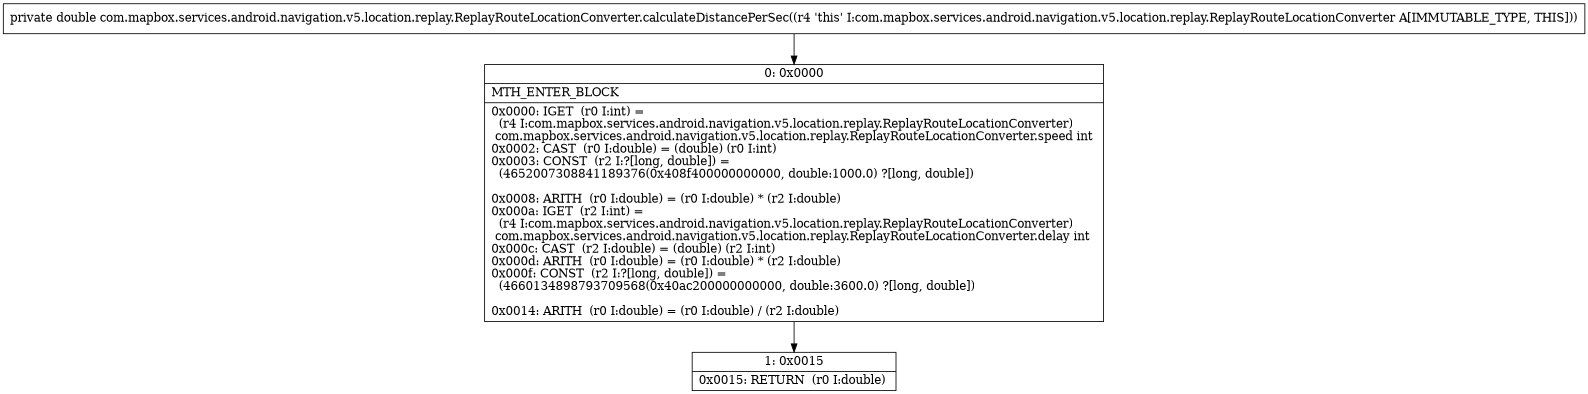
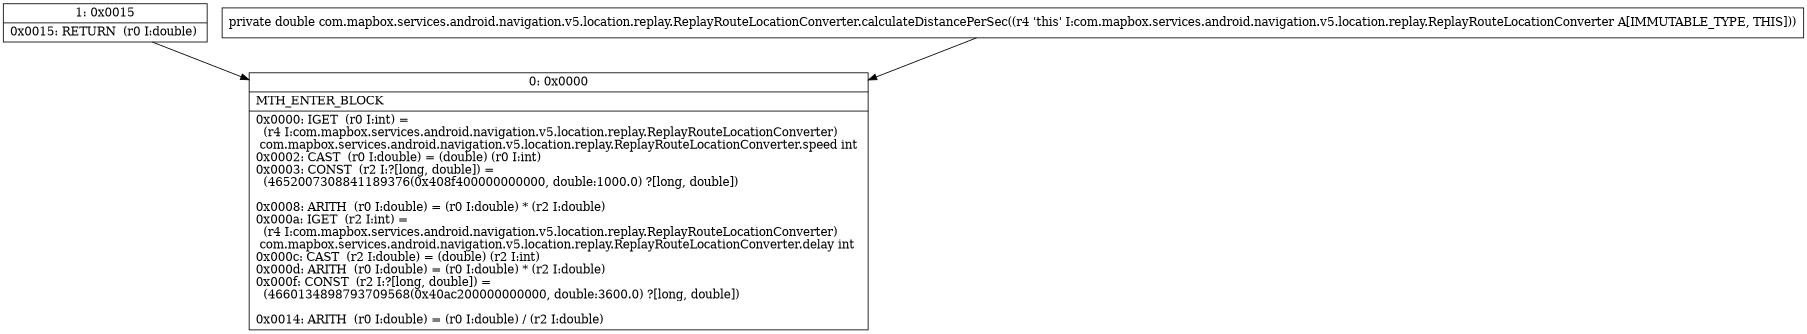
(794, 333) -> (197, 59)
